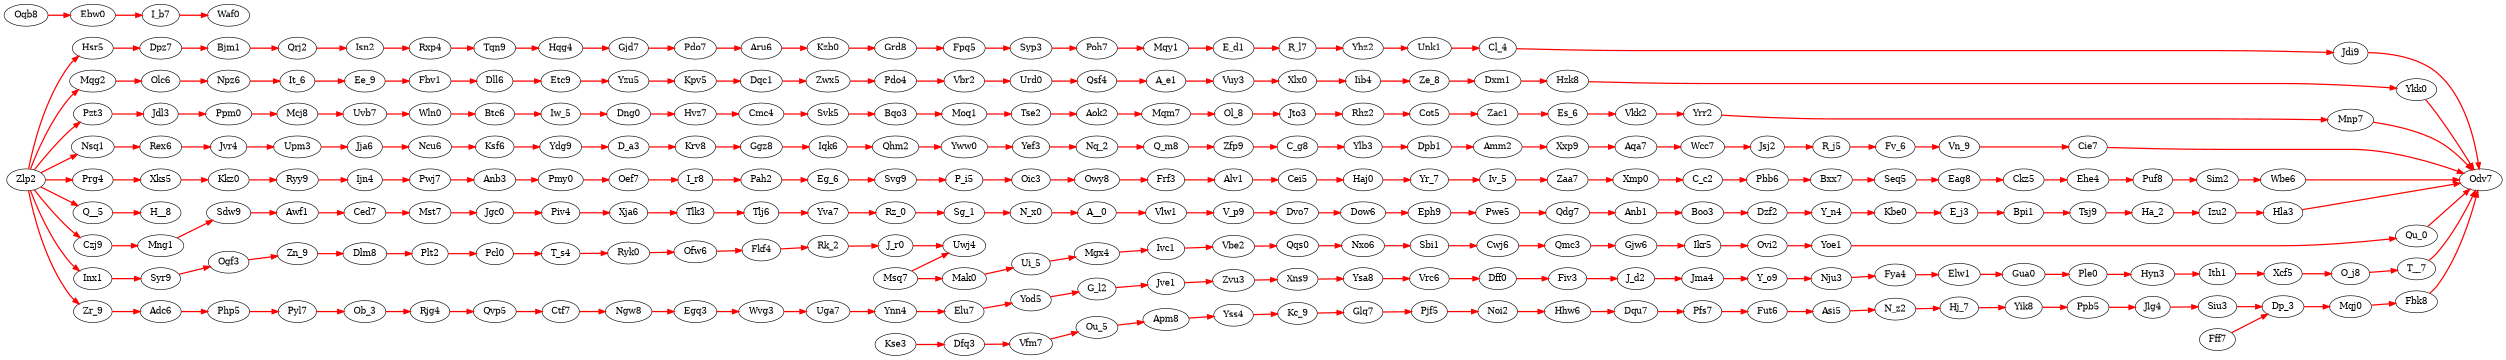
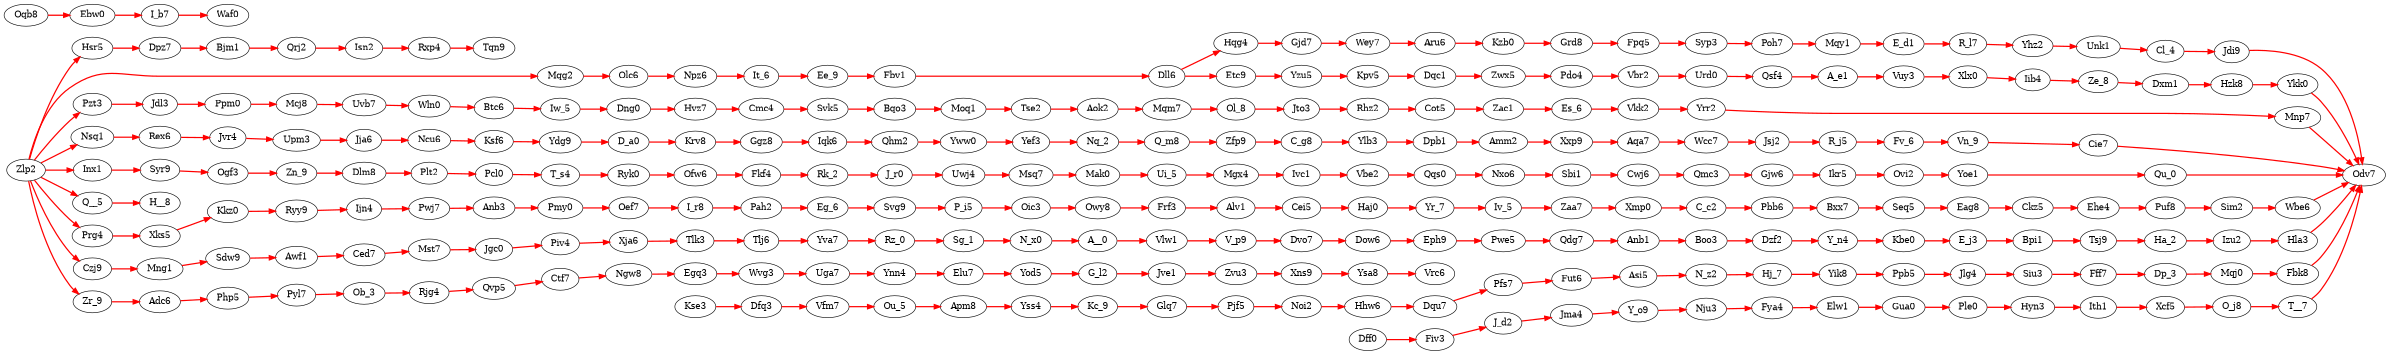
(524, 48) -> (1198, 62)
(695, 48) -> (1368, 43)
(629, 147) -> (629, 142)
(927, 263) -> (994, 175)
(1461, 279) -> none
(2246, 307) -> (2063, 274)
